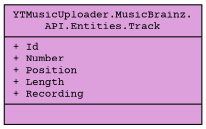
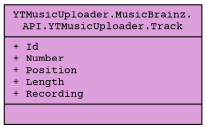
(103, 26) -> (103, 26)
